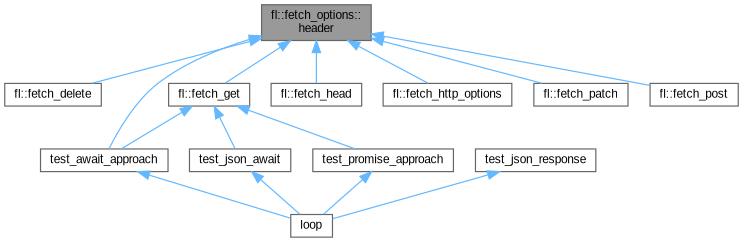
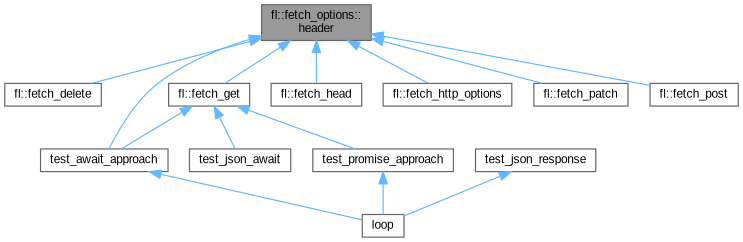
(280, 197) -> none
